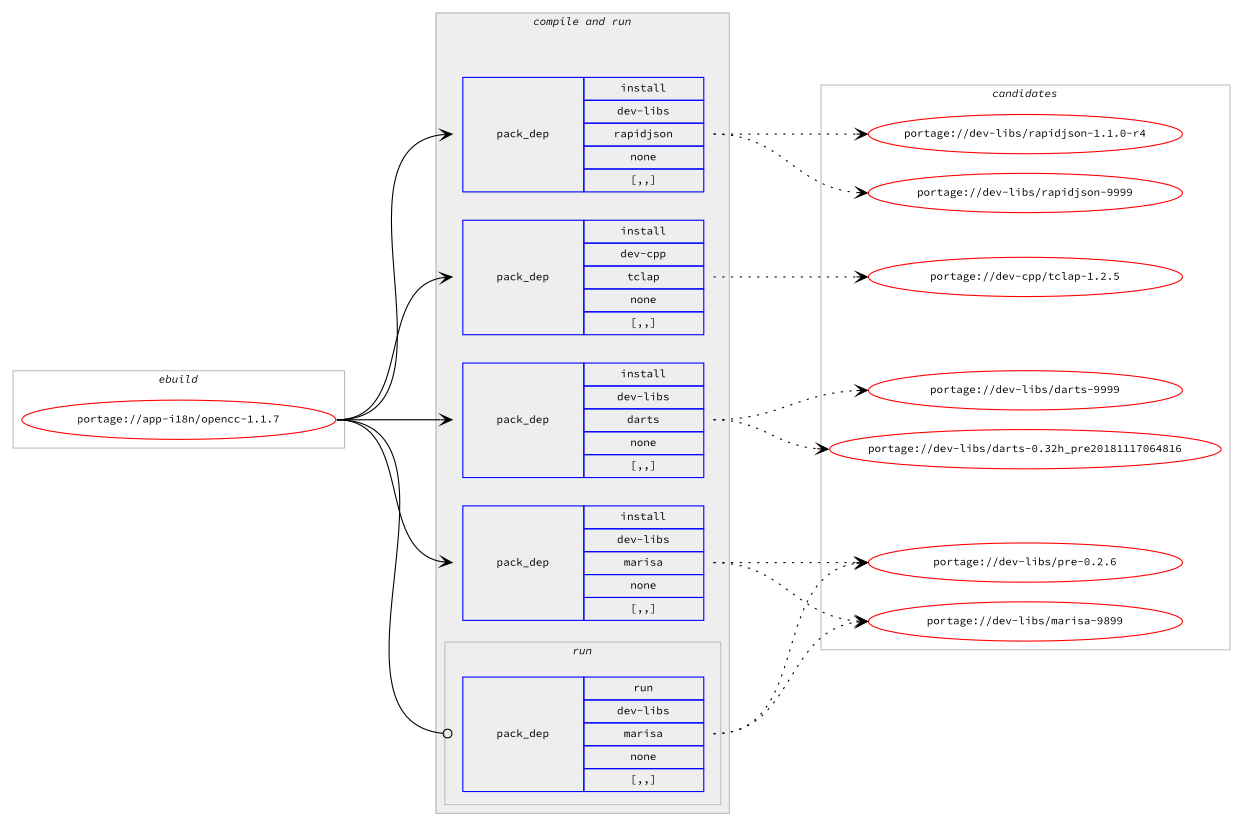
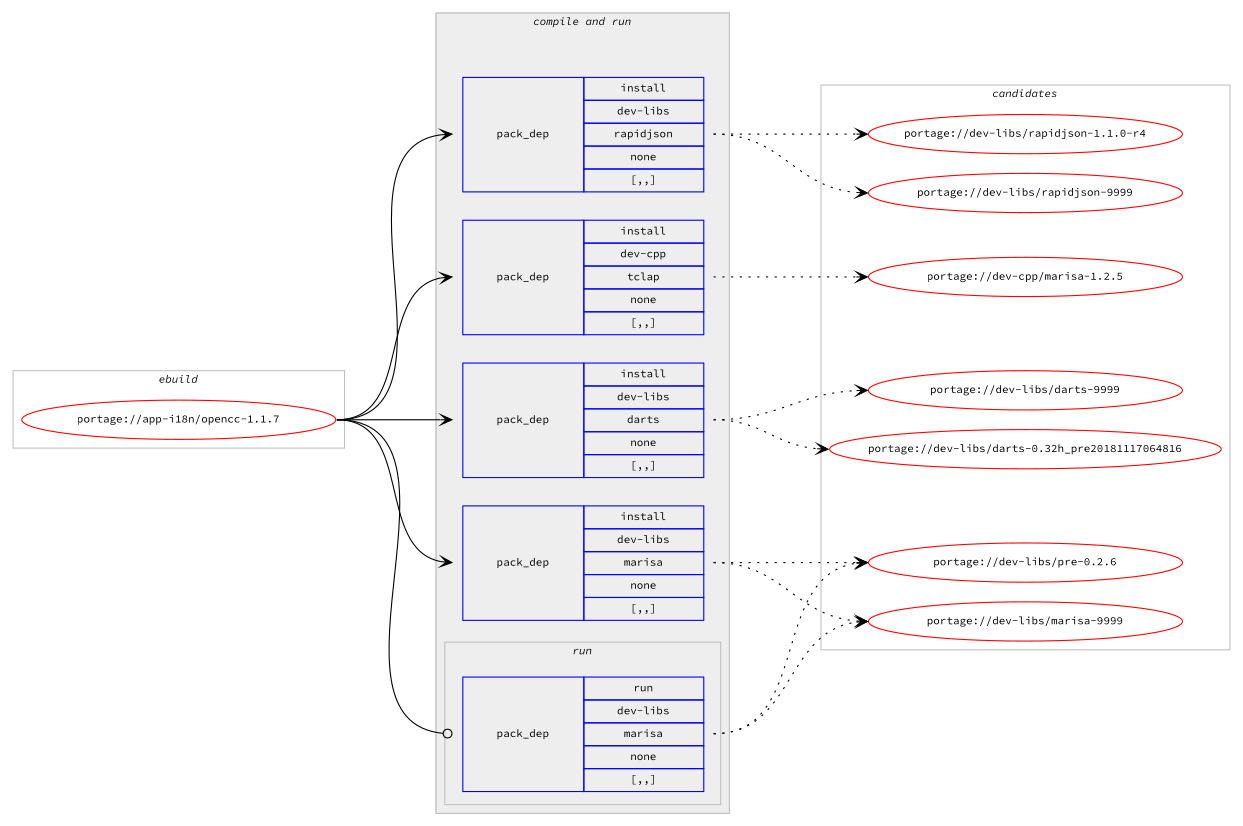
(1025, 277) -> (1025, 277)
(1025, 621) -> (1025, 621)
